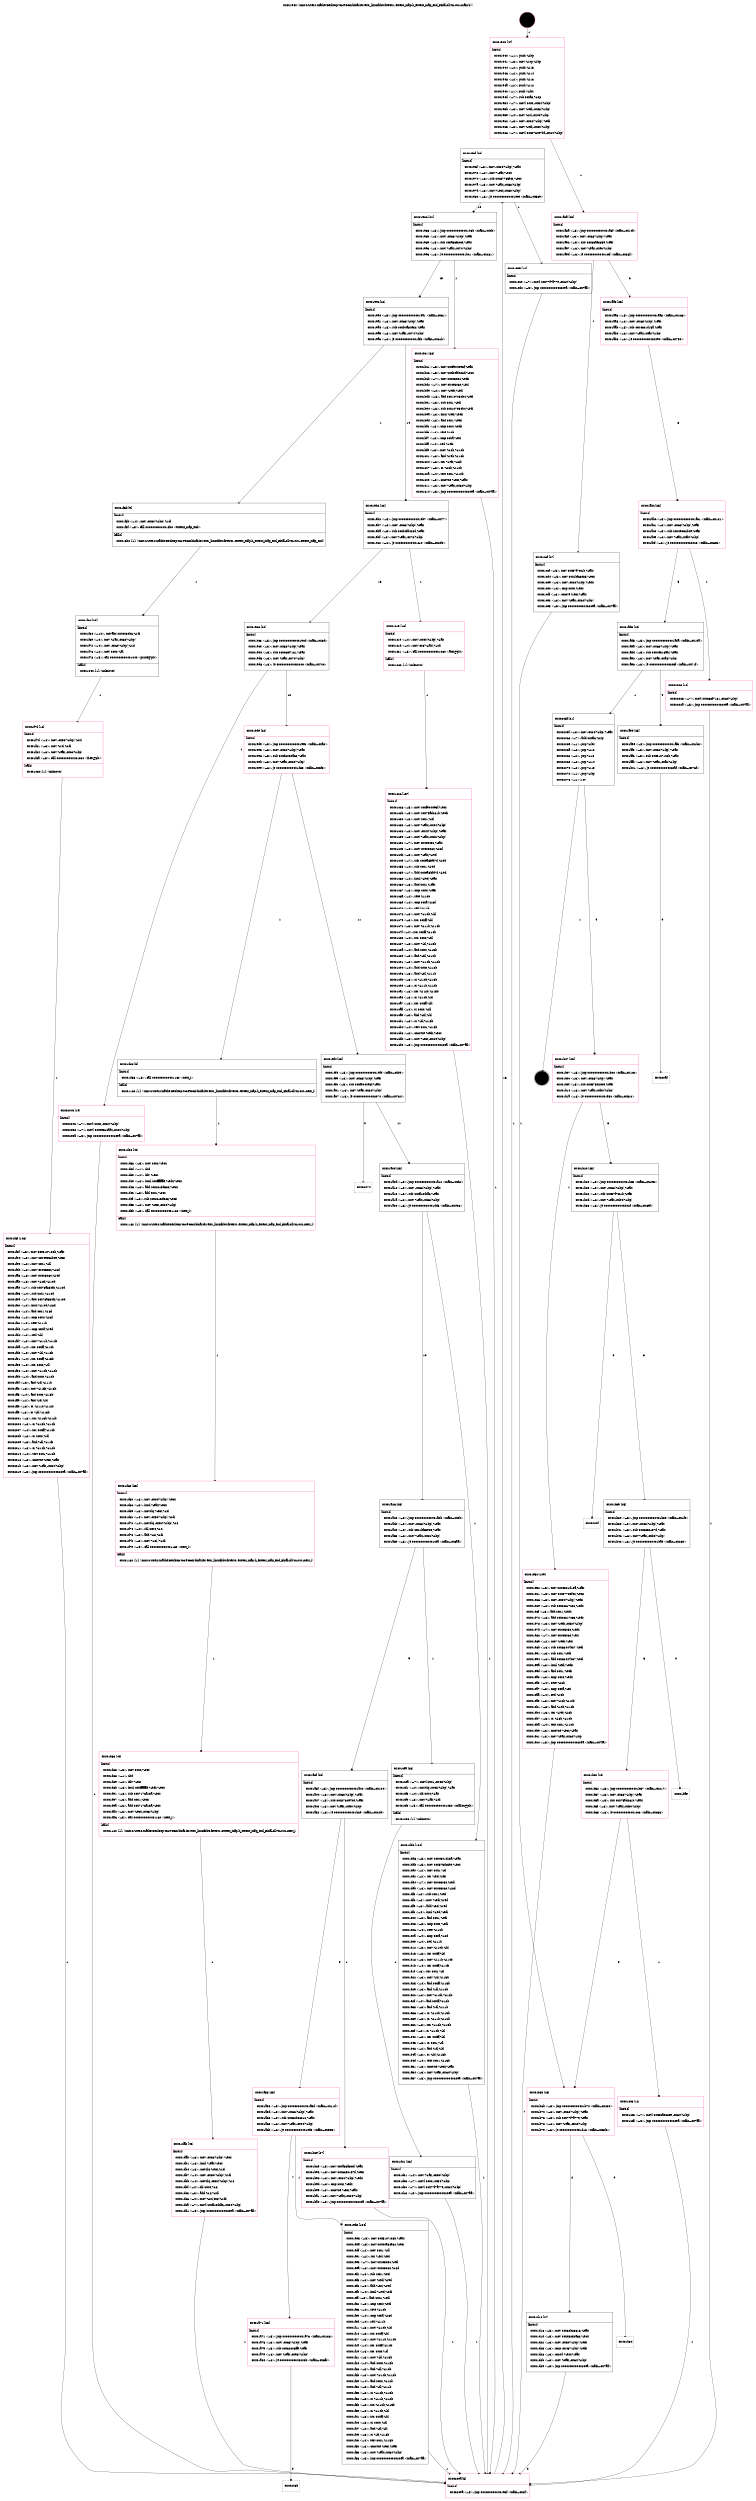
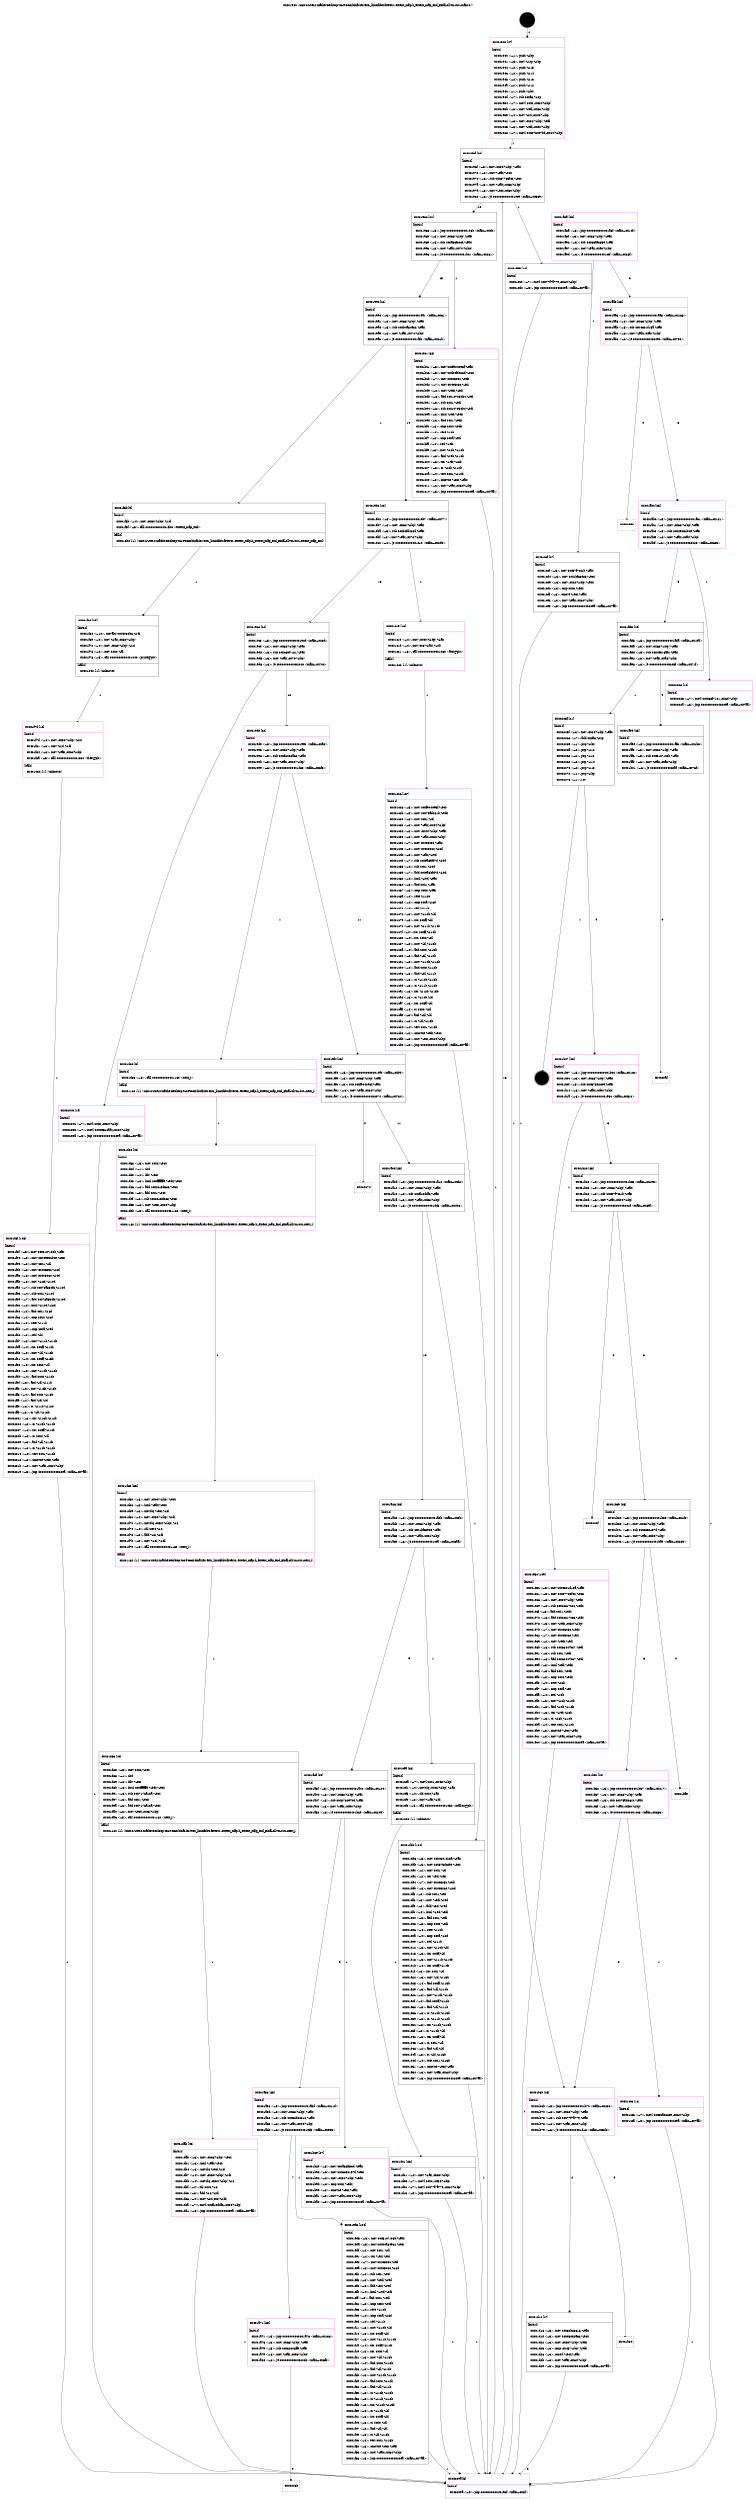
(567, 175) -> (512, 143)
none -> (626, 525)
(217, 1078) -> (217, 1078)
(199, 1794) -> (199, 1794)
